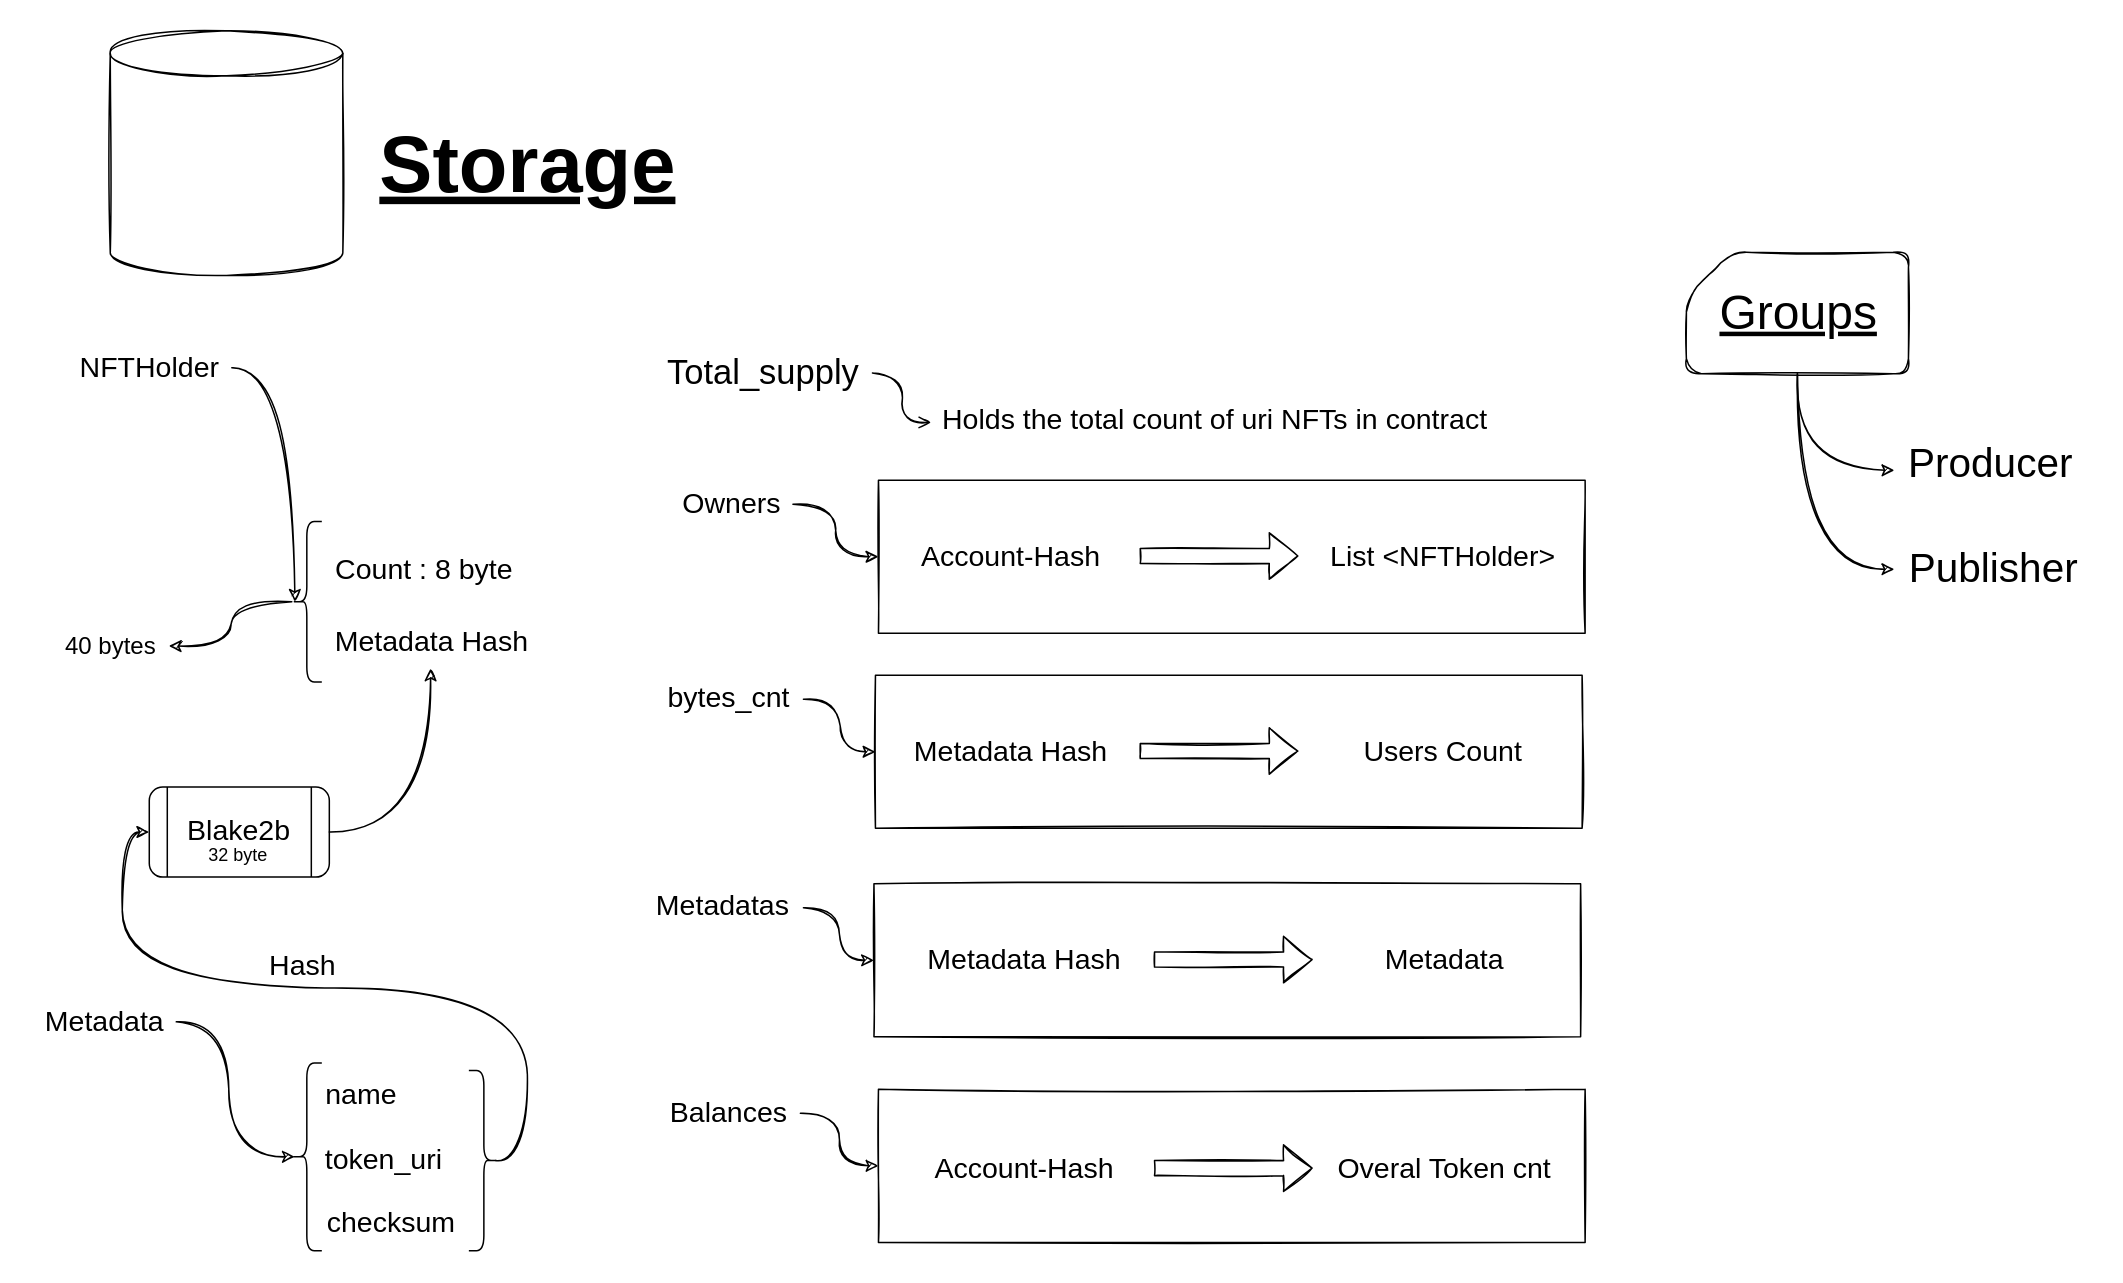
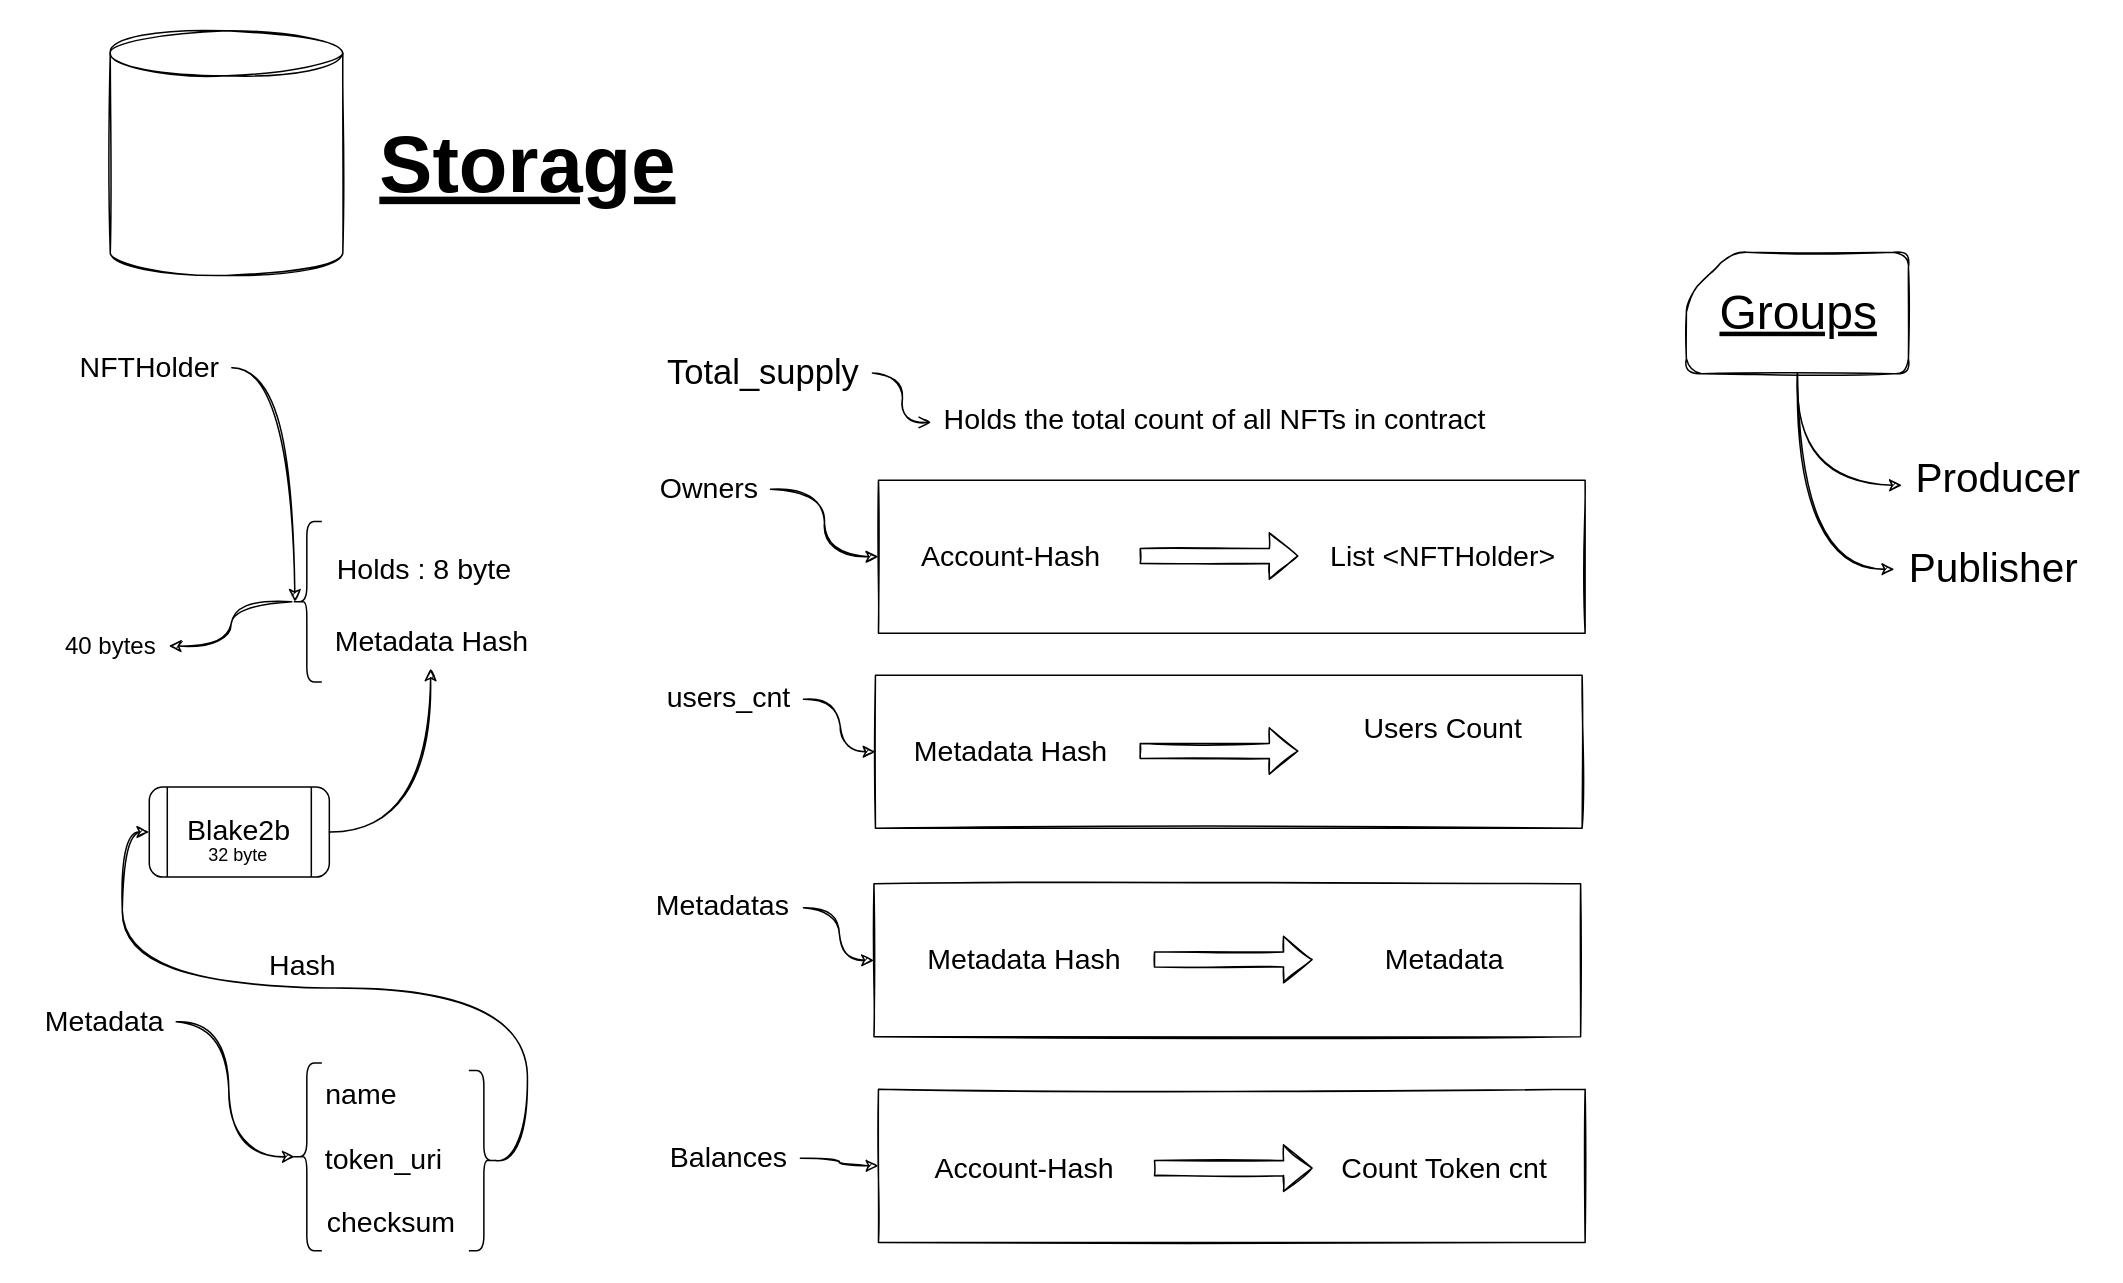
(1215, 421) -> (1215, 421)
(1990, 464) -> (1997, 479)
(731, 504) -> (708, 489)
(425, 571) -> (425, 571)
(729, 698) -> (729, 698)
(1442, 752) -> (1442, 729)
(728, 1113) -> (728, 1158)
(1445, 1169) -> (1445, 1169)
